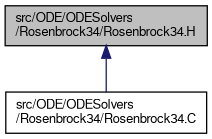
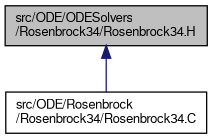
(106, 113) -> (106, 113)
